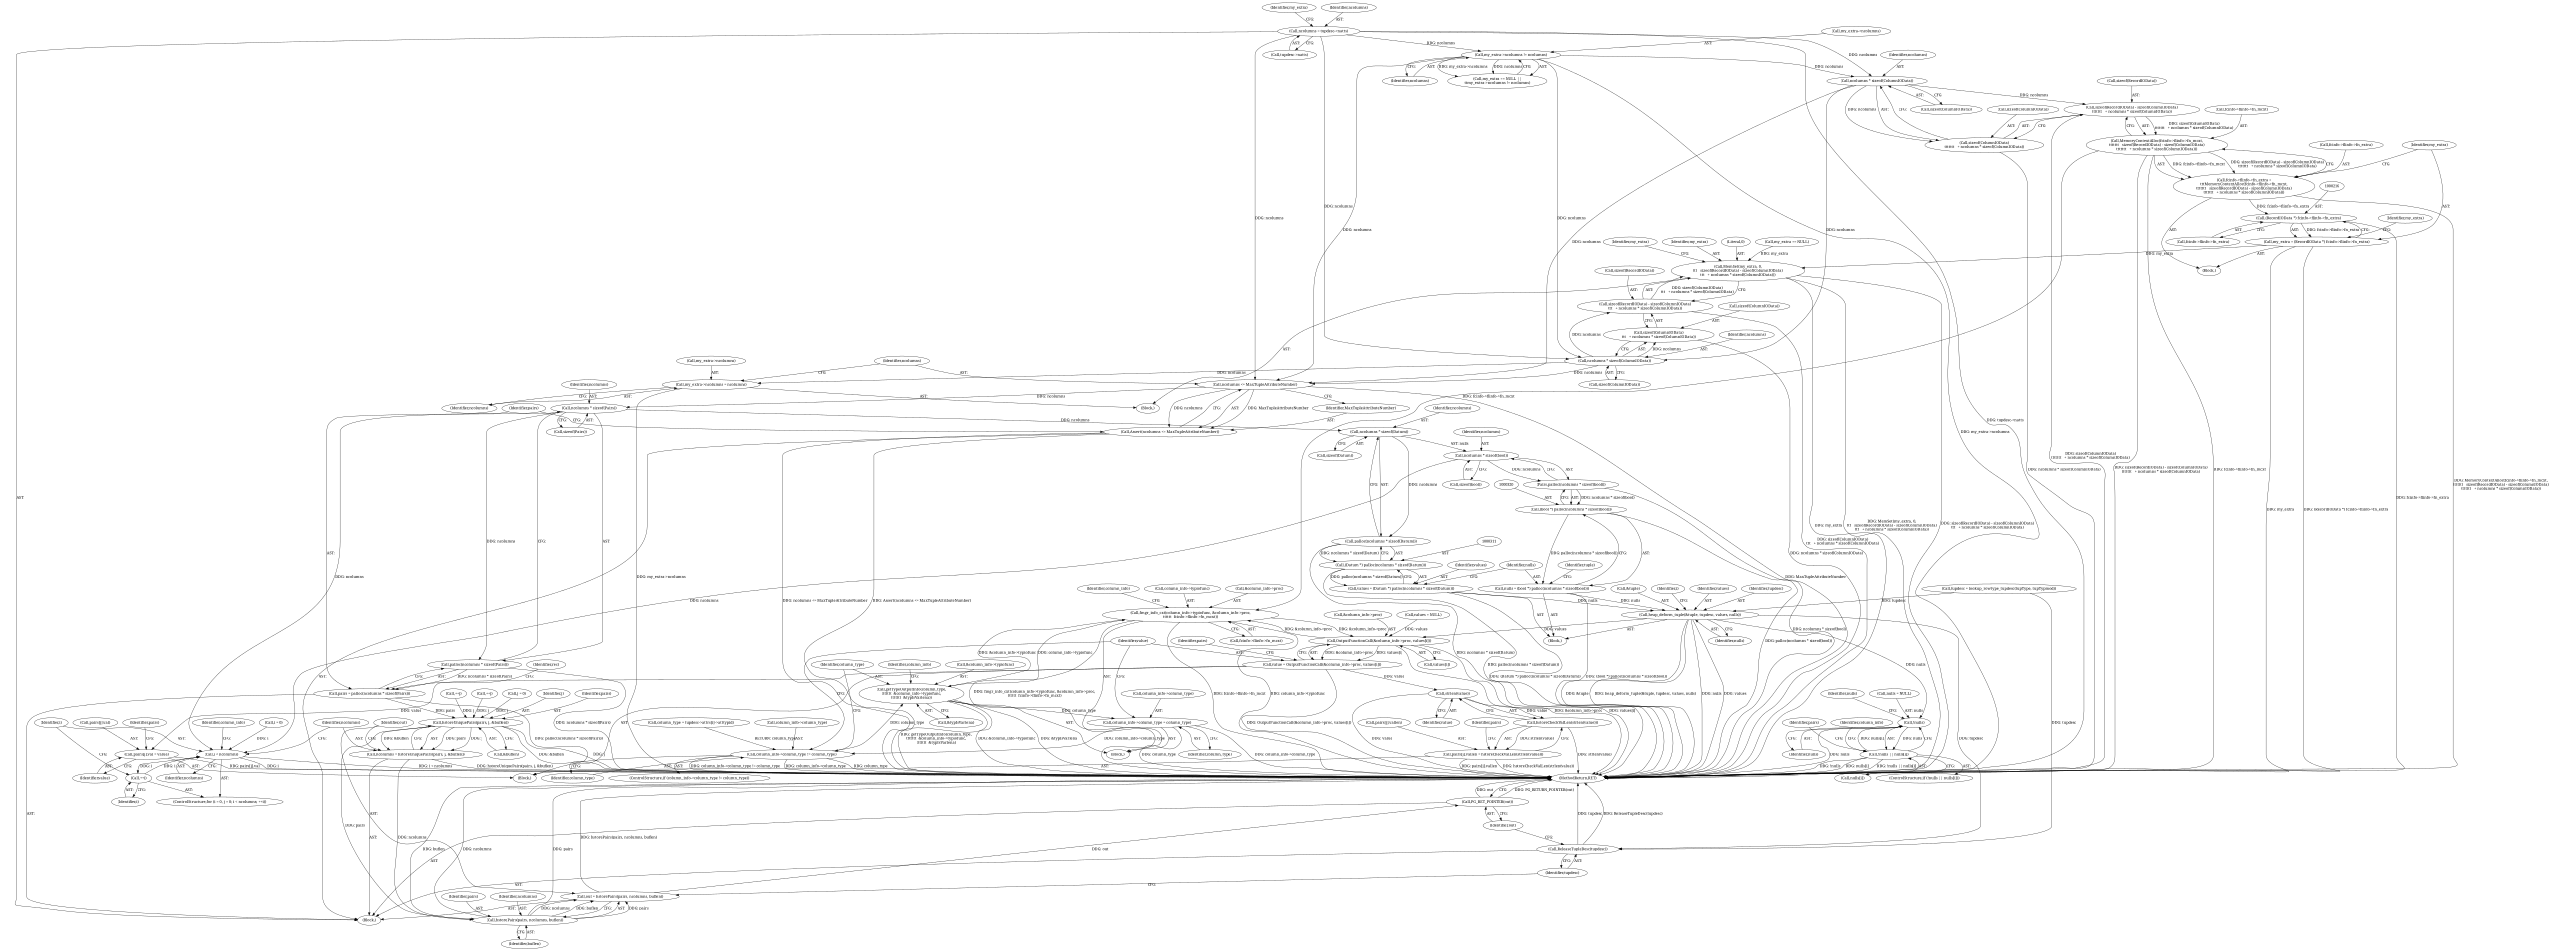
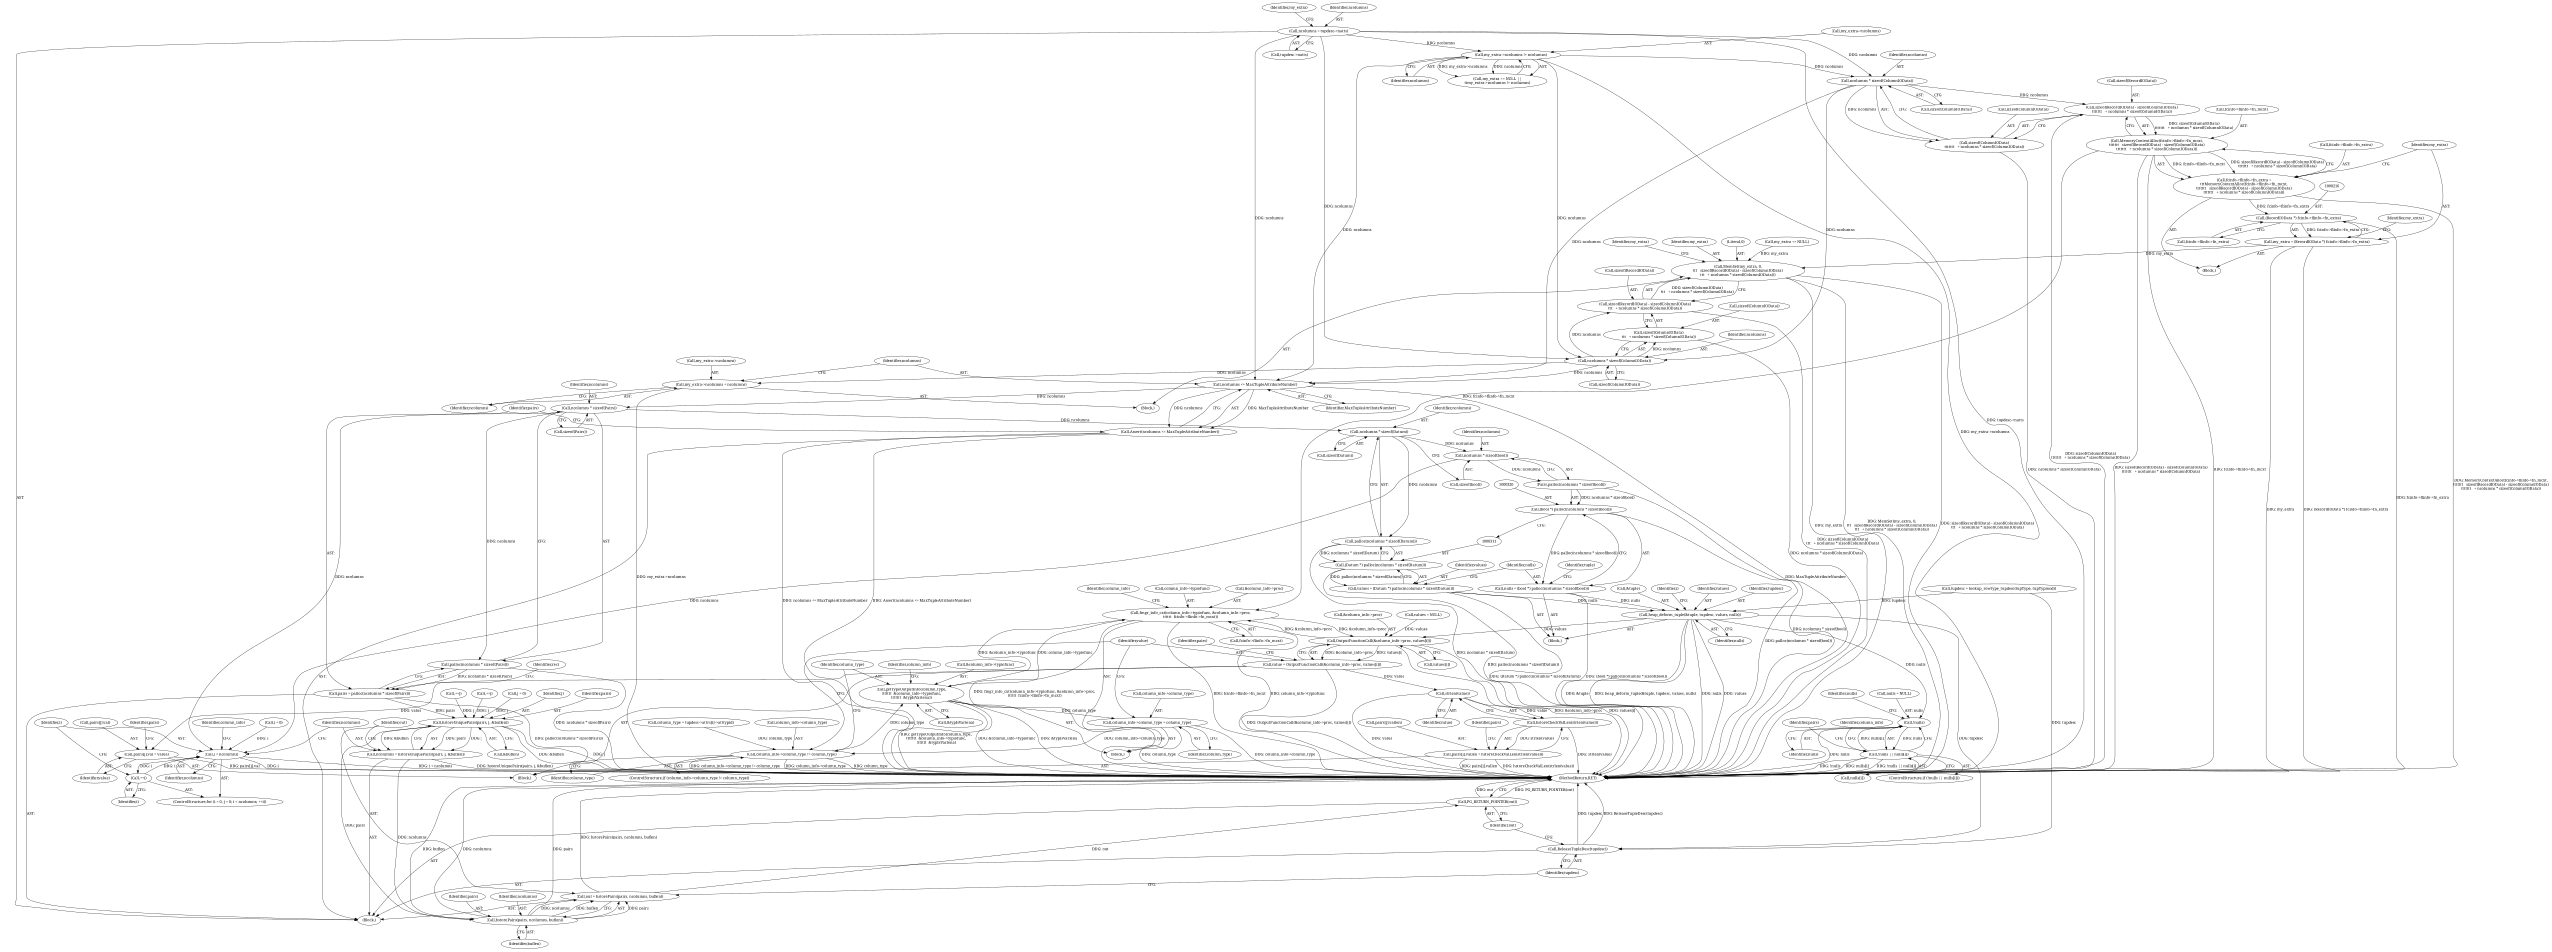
(1291, 425) -> (1300, 399)
(1460, 444) -> (1460, 444)
(1477, 470) -> (1428, 457)
(1560, 498) -> (1526, 524)
(775, 739) -> (775, 739)
(1488, 802) -> (1488, 802)
